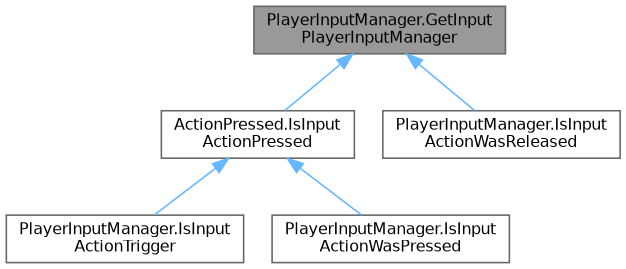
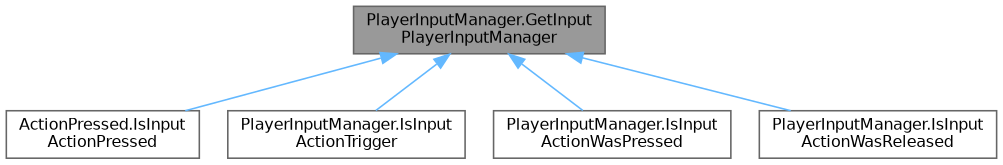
(185, 192) -> (406, 87)
(331, 192) -> (552, 87)
